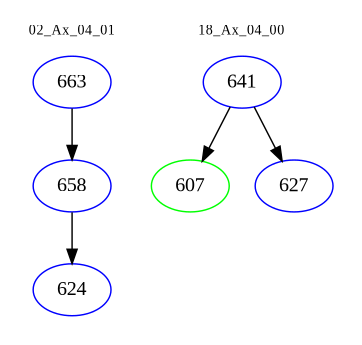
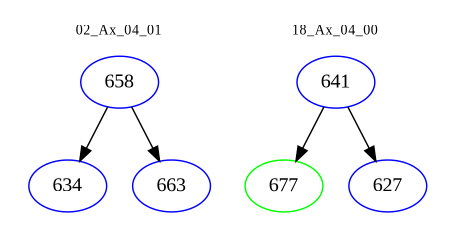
(72, 127) -> (142, 128)
(190, 186) -> (284, 186)
(72, 290) -> (68, 186)
